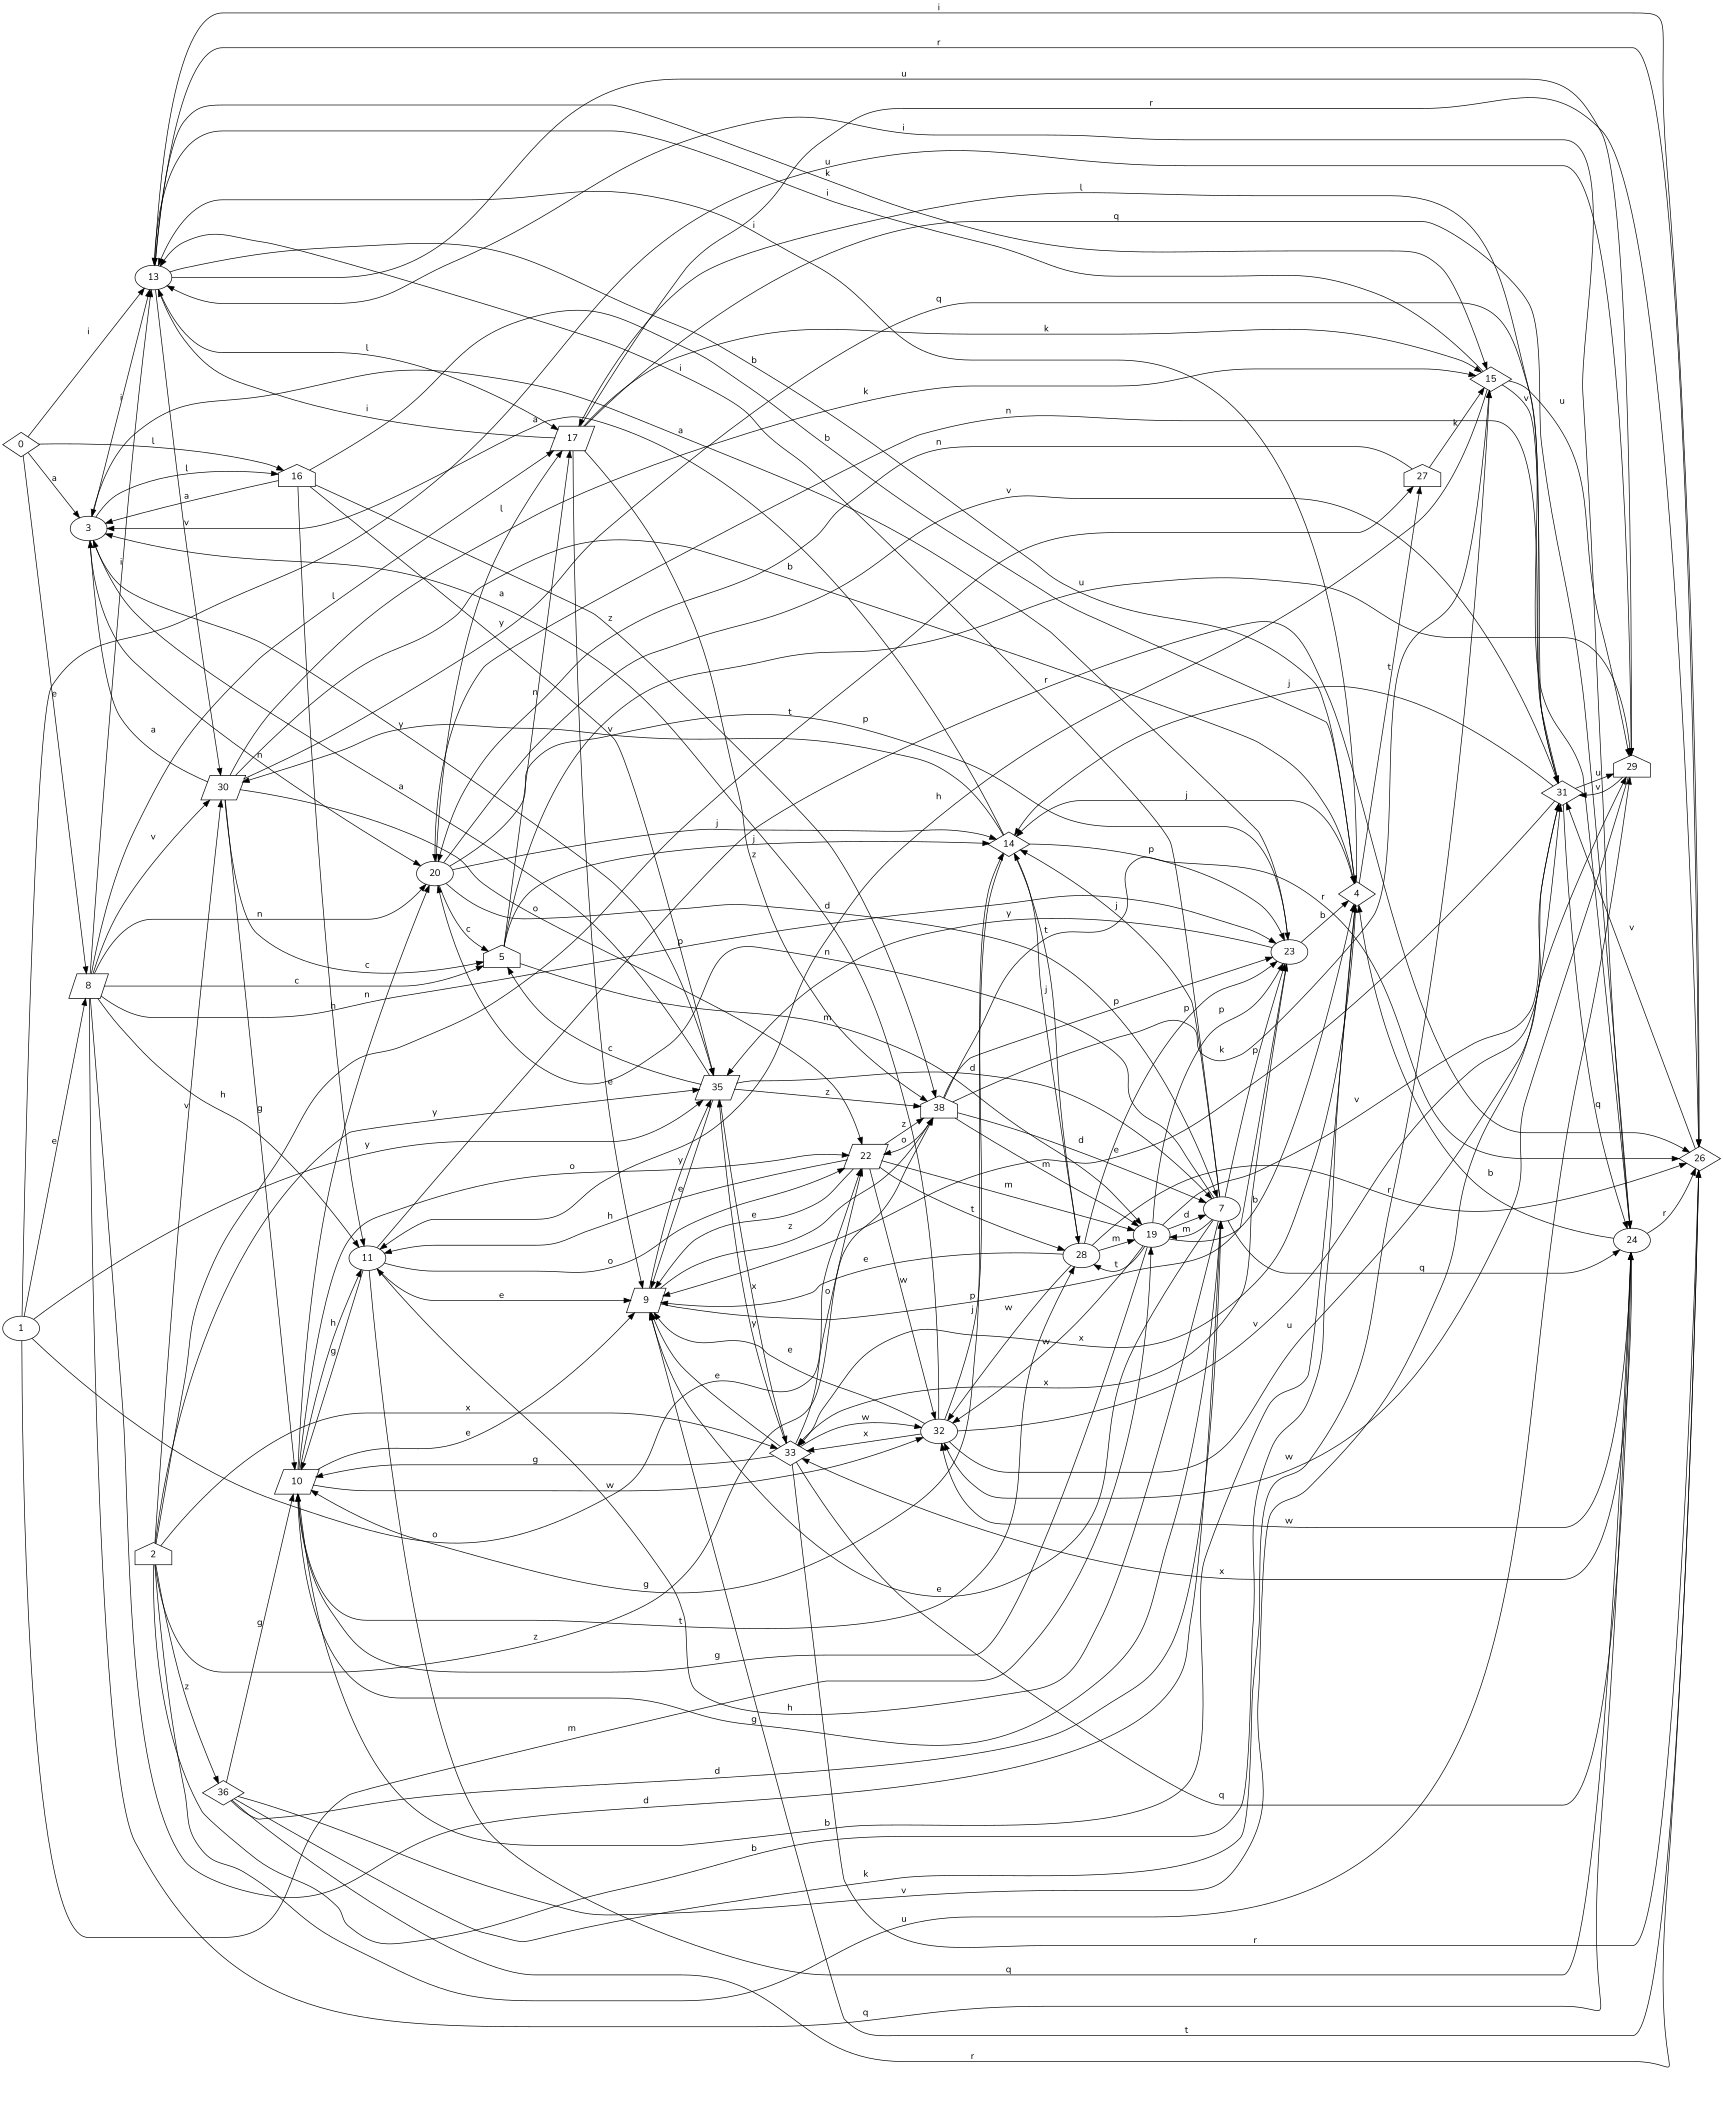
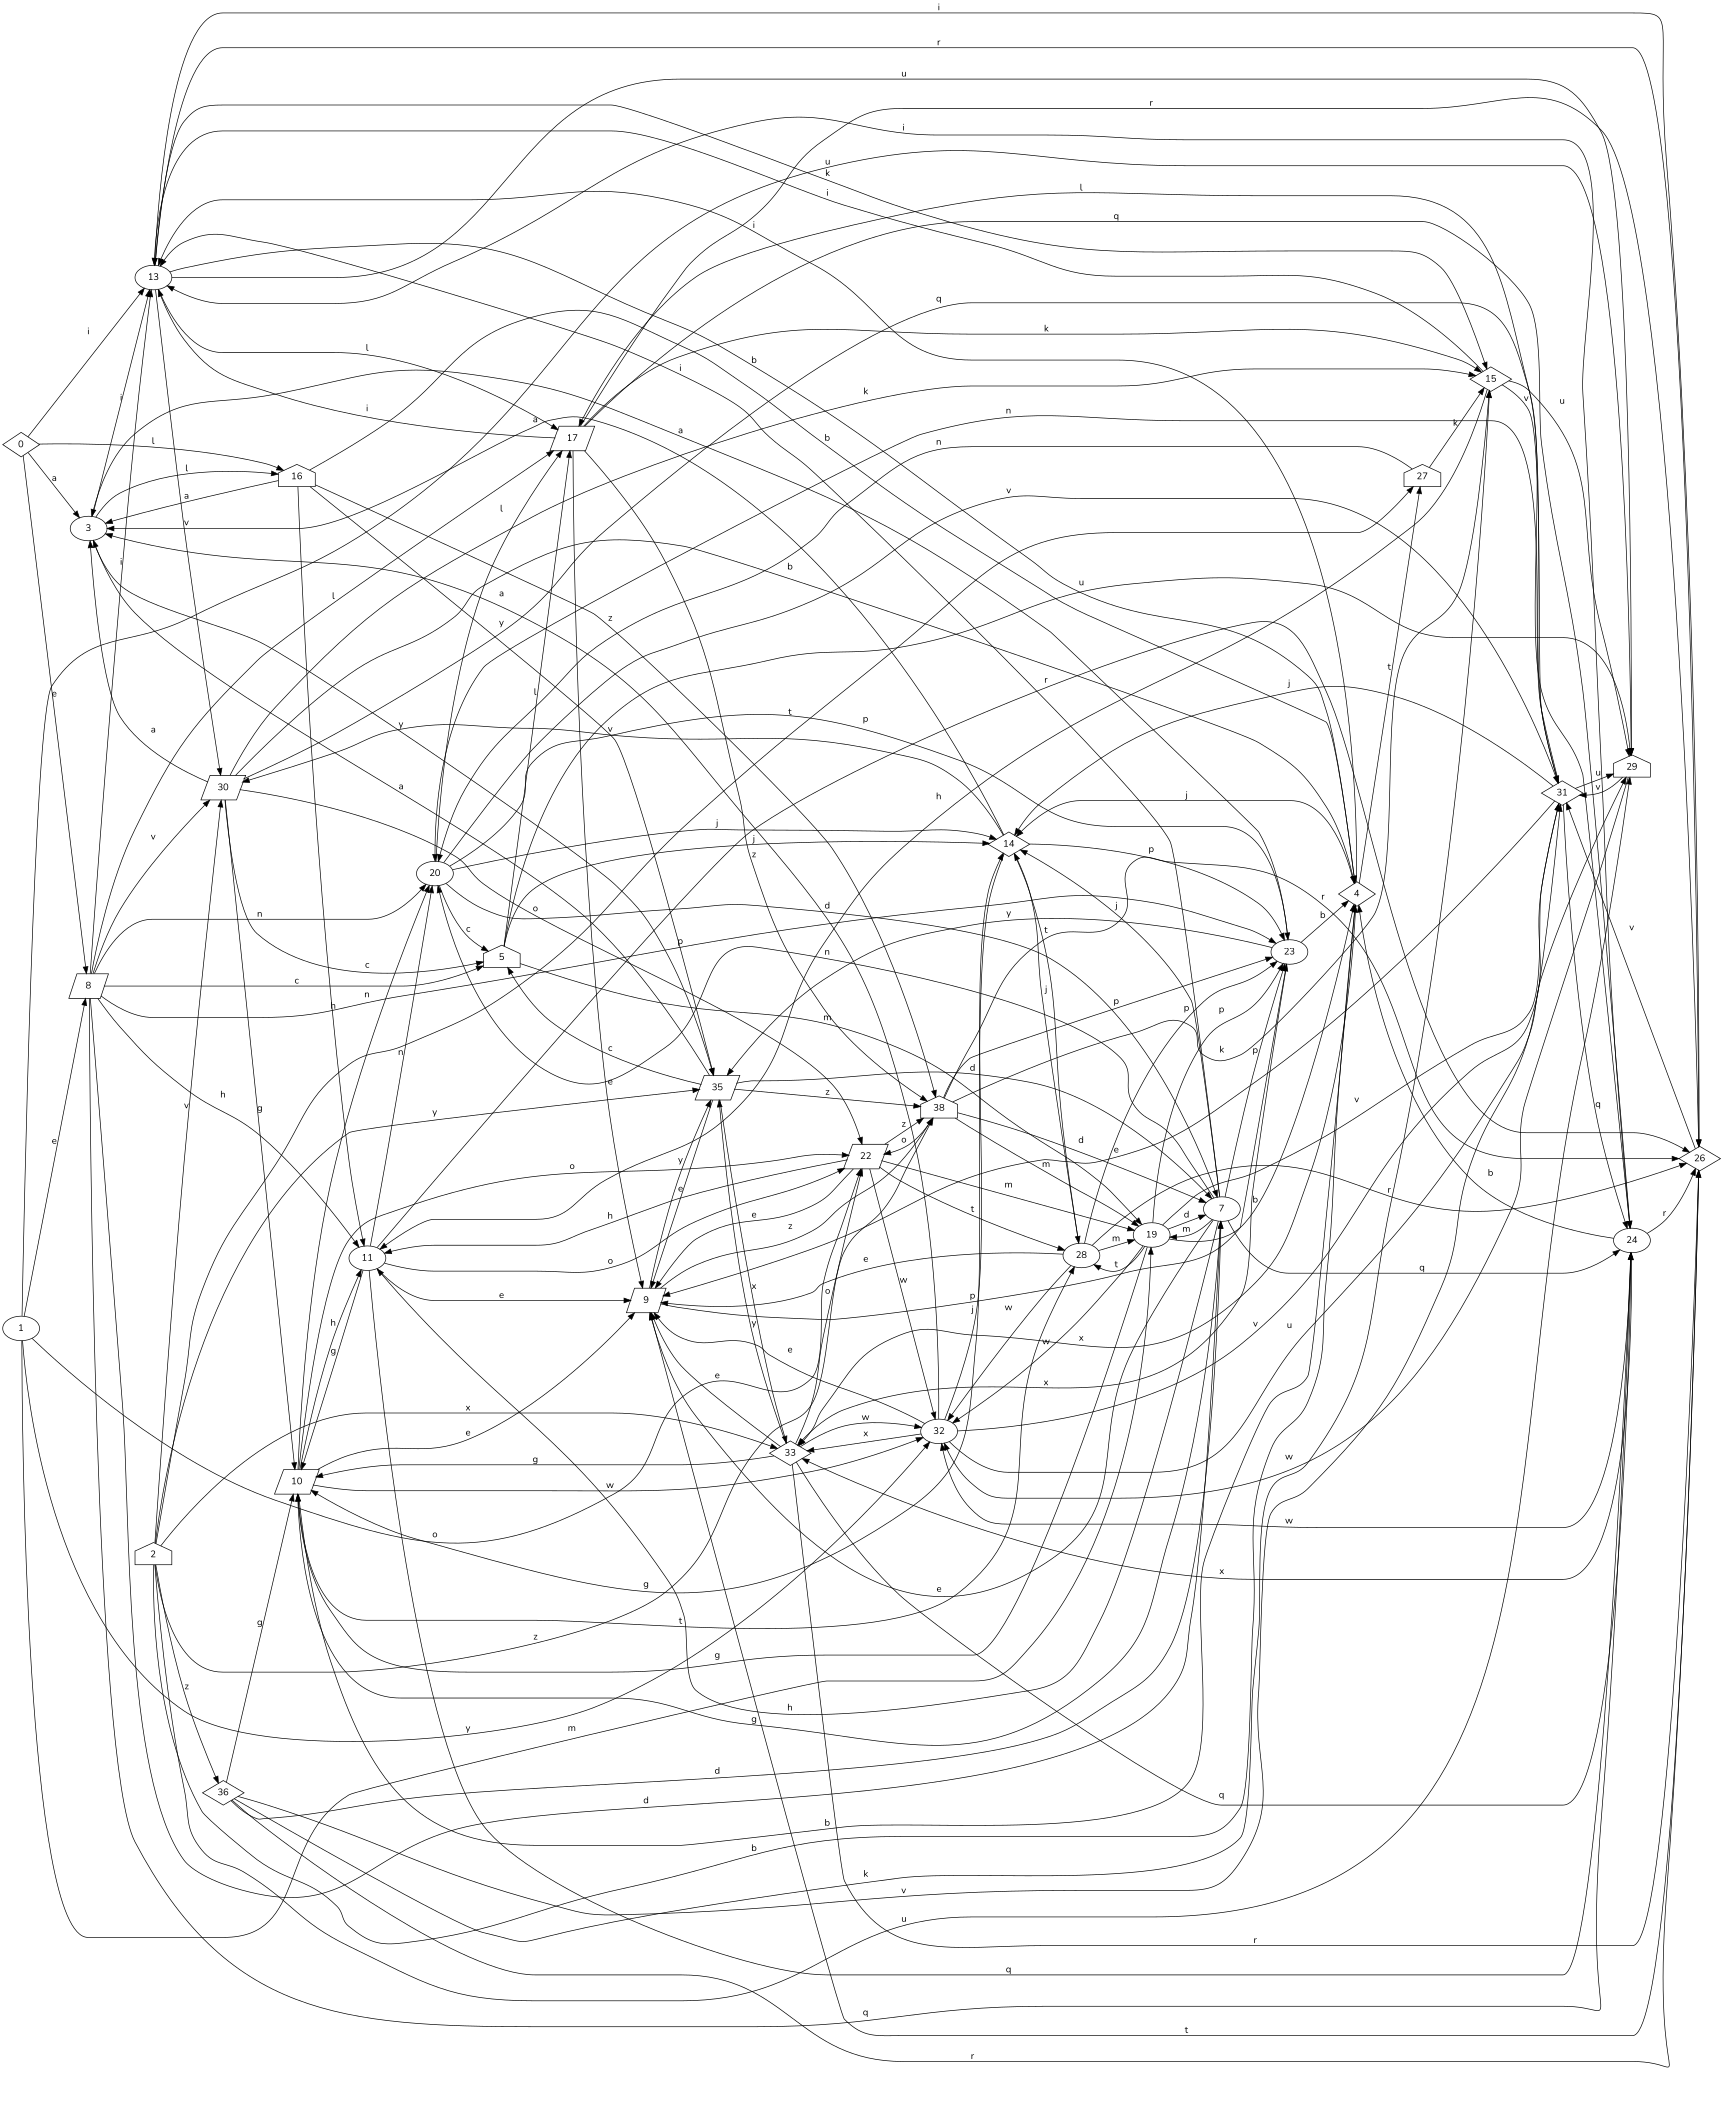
(536, 693) -> (536, 693)
(207, 723) -> (402, 1069)
(368, 1155) -> (393, 1740)
